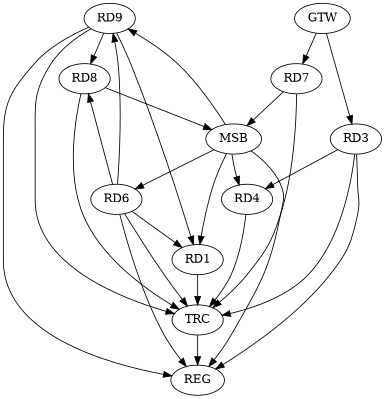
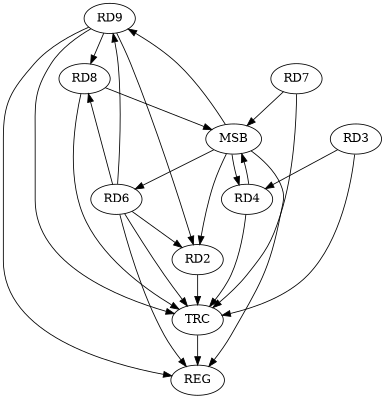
(322, 18) -> none
none -> (247, 173)
(198, 260) -> (198, 260)
(326, 280) -> none
